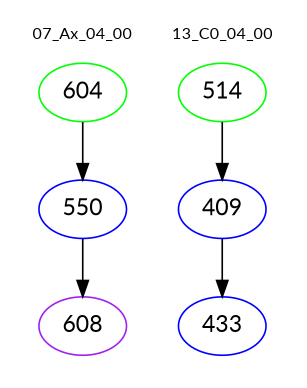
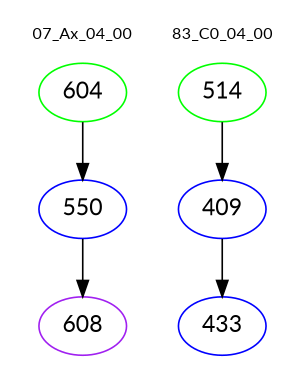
(223, 35) -> (223, 35)
